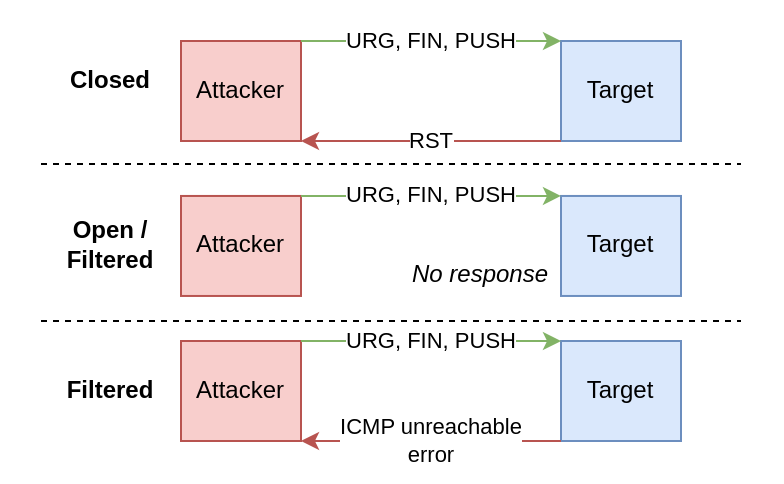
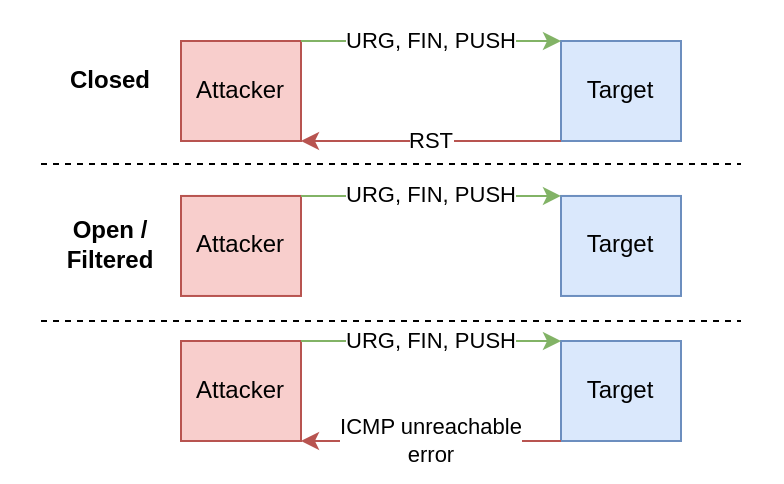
(481, 276) -> none
(111, 391) -> none
